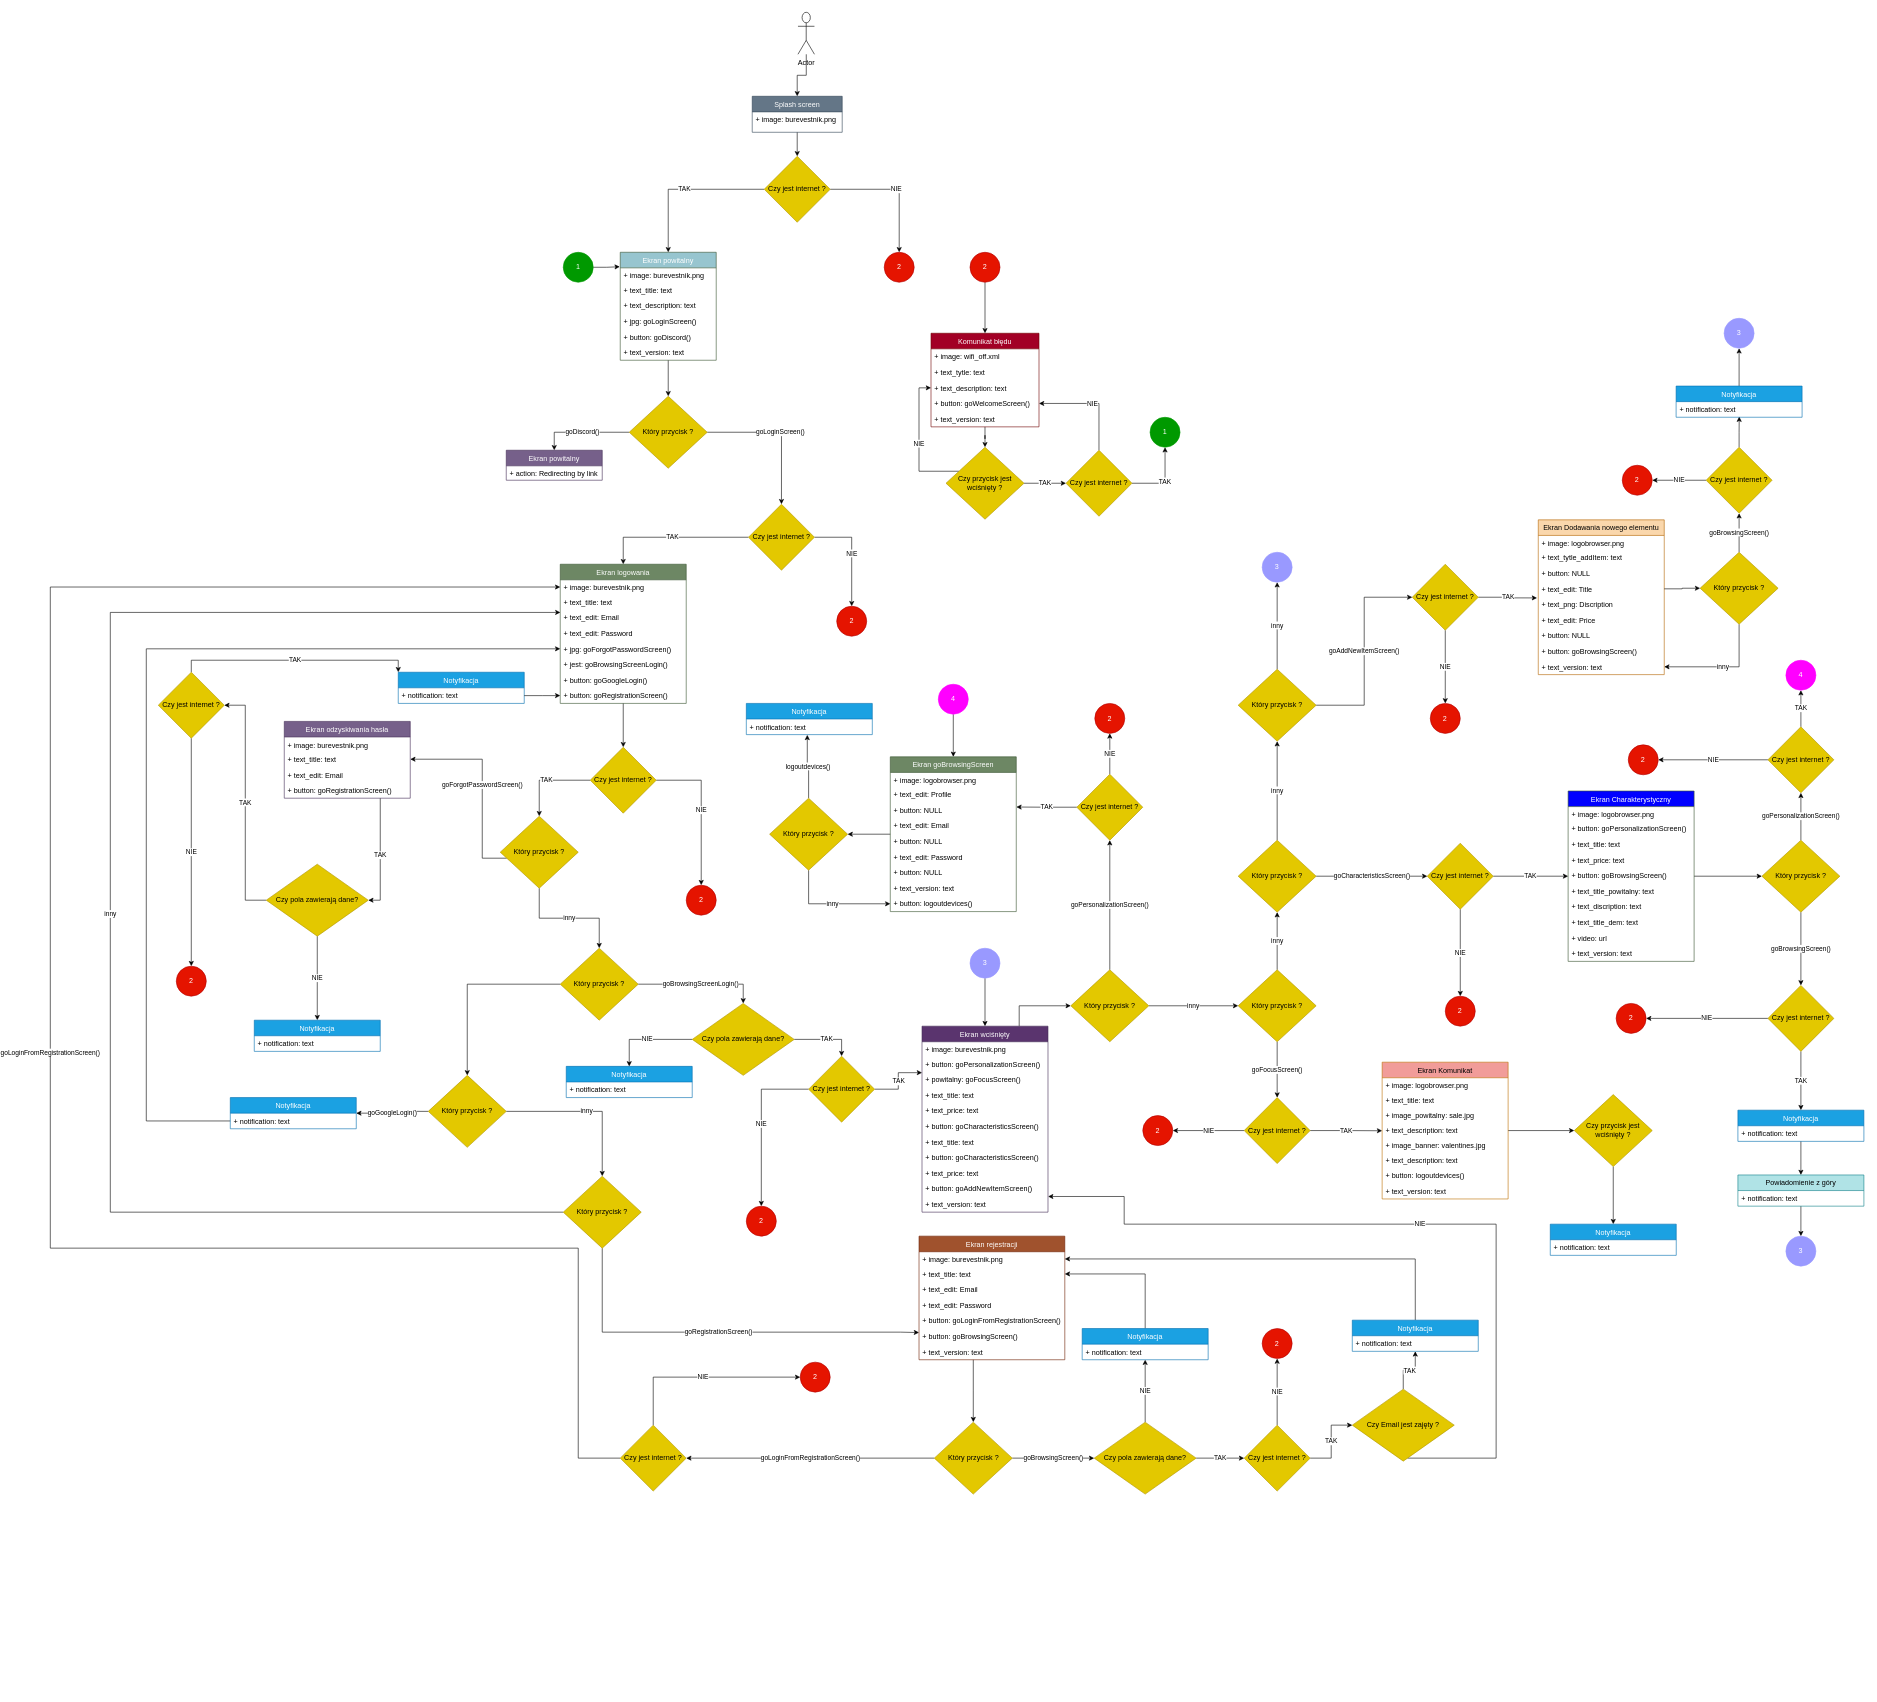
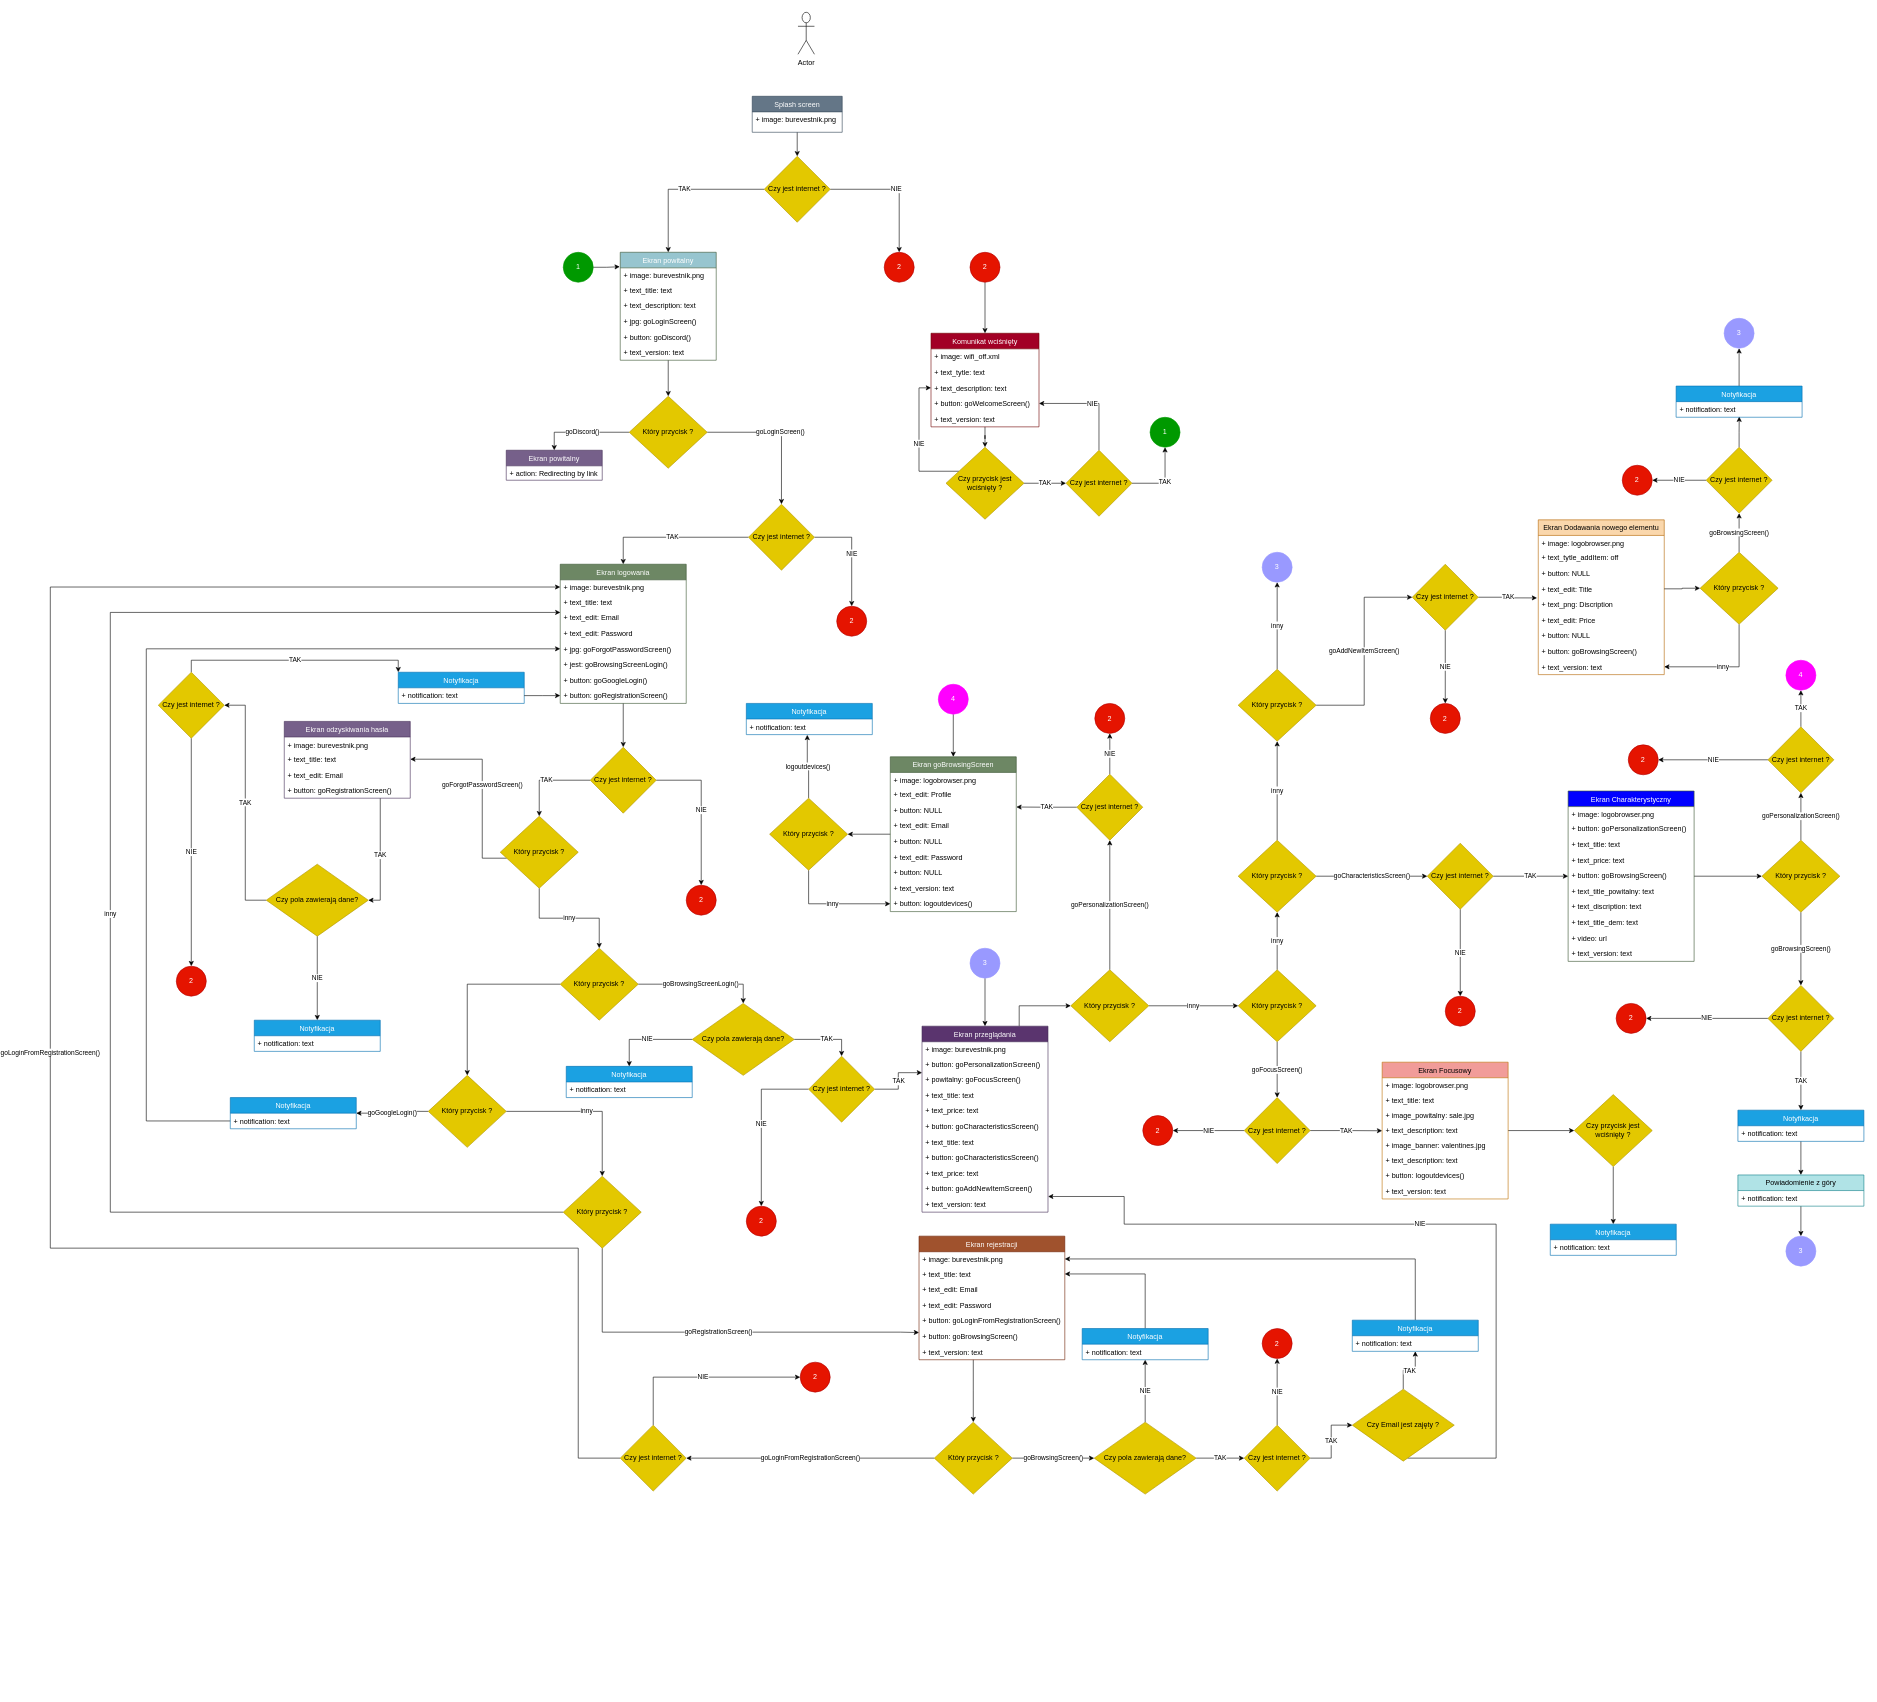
(797, 75) -> none
(985, 341) -> (985, 341)
(1590, 558) -> (1588, 558)
(985, 1034) -> (985, 1034)
(1445, 1070) -> (1445, 1070)
